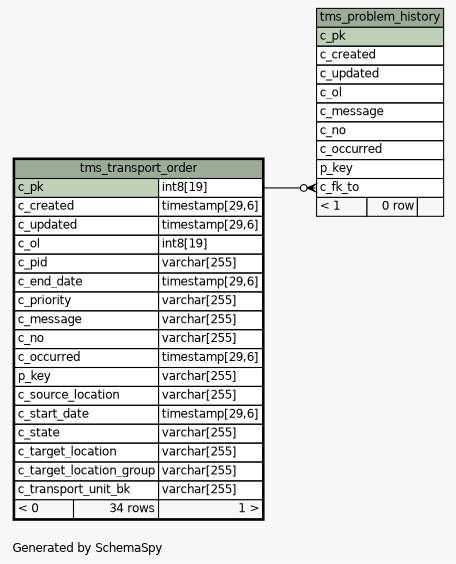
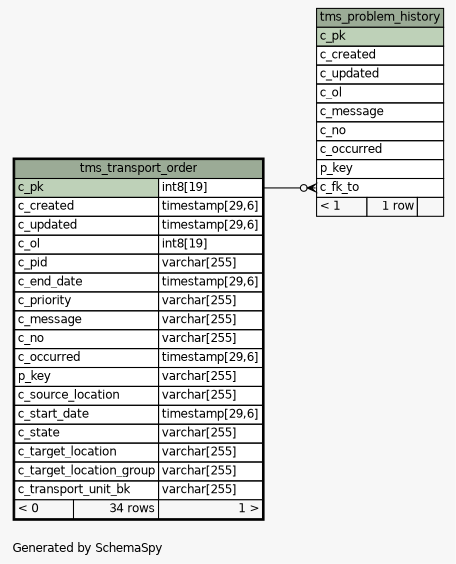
(398, 206) -> (398, 206)
